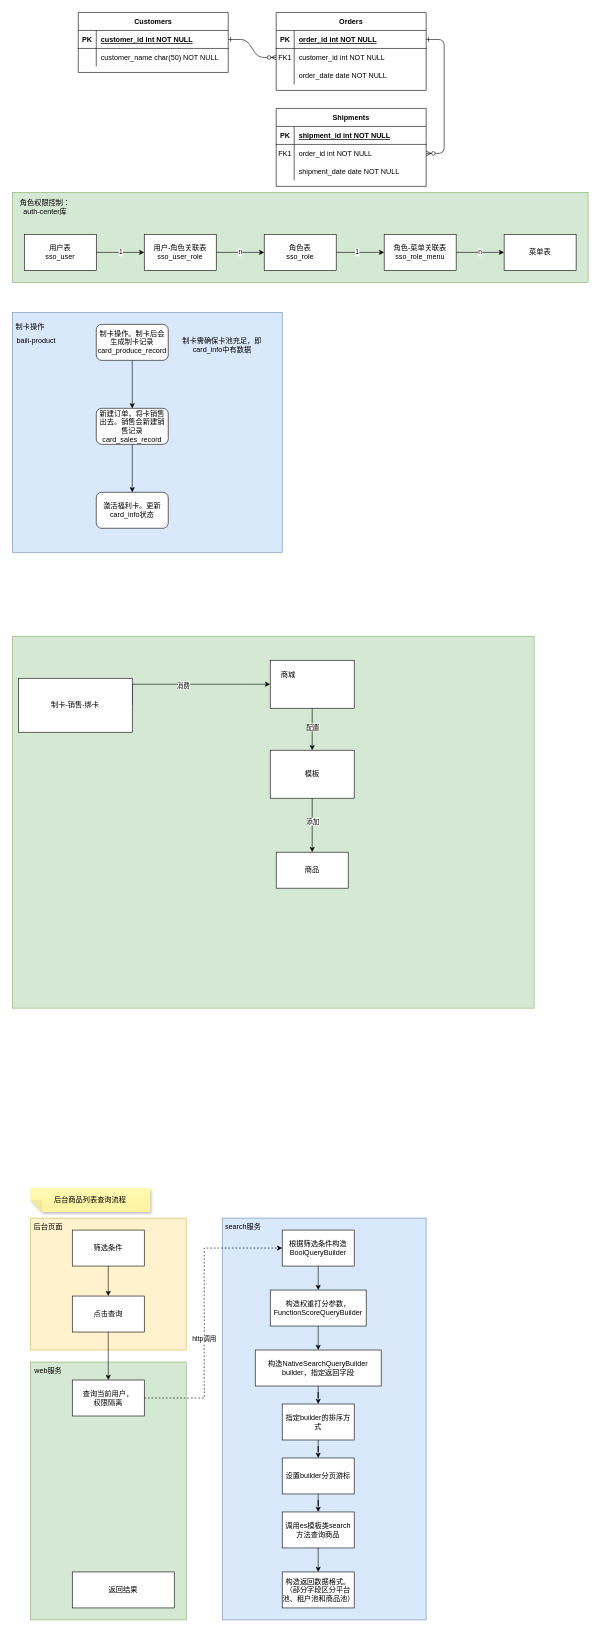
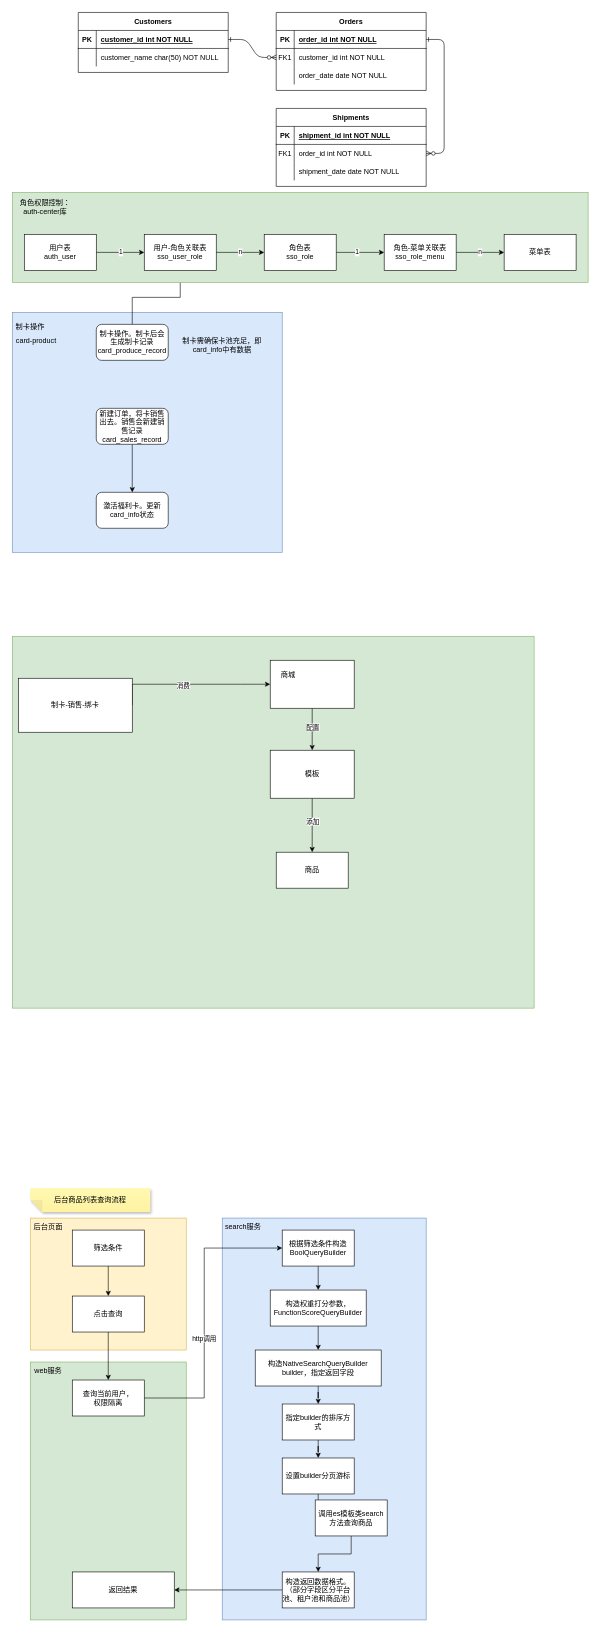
(60, 252) -> (60, 252)
(36, 341) -> (36, 341)
(132, 402) -> (150, 297)
(204, 1316) -> (204, 1316)
(318, 1530) -> (351, 1518)
none -> (179, 1590)
